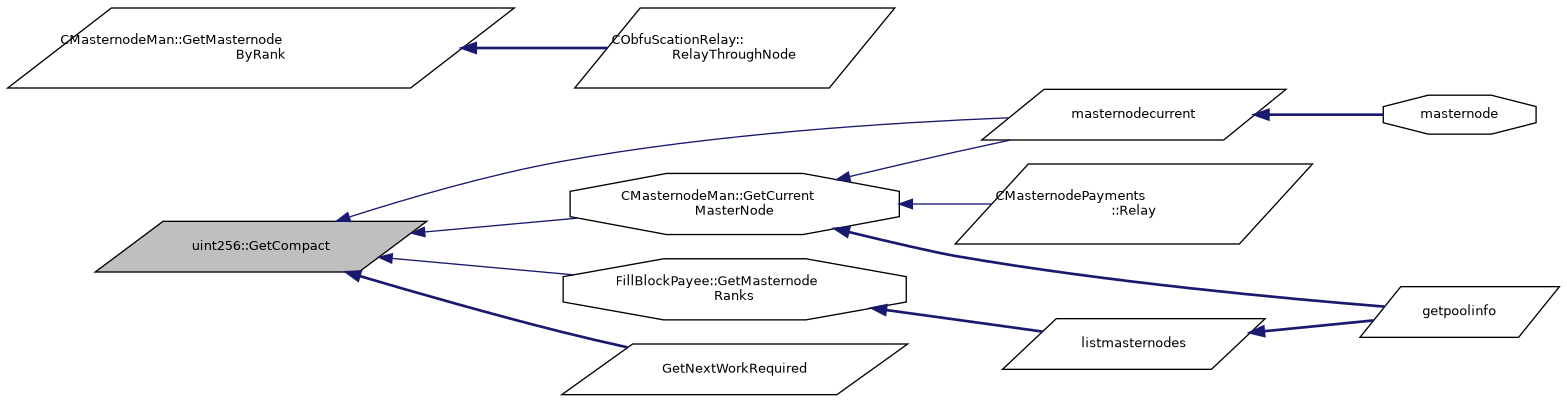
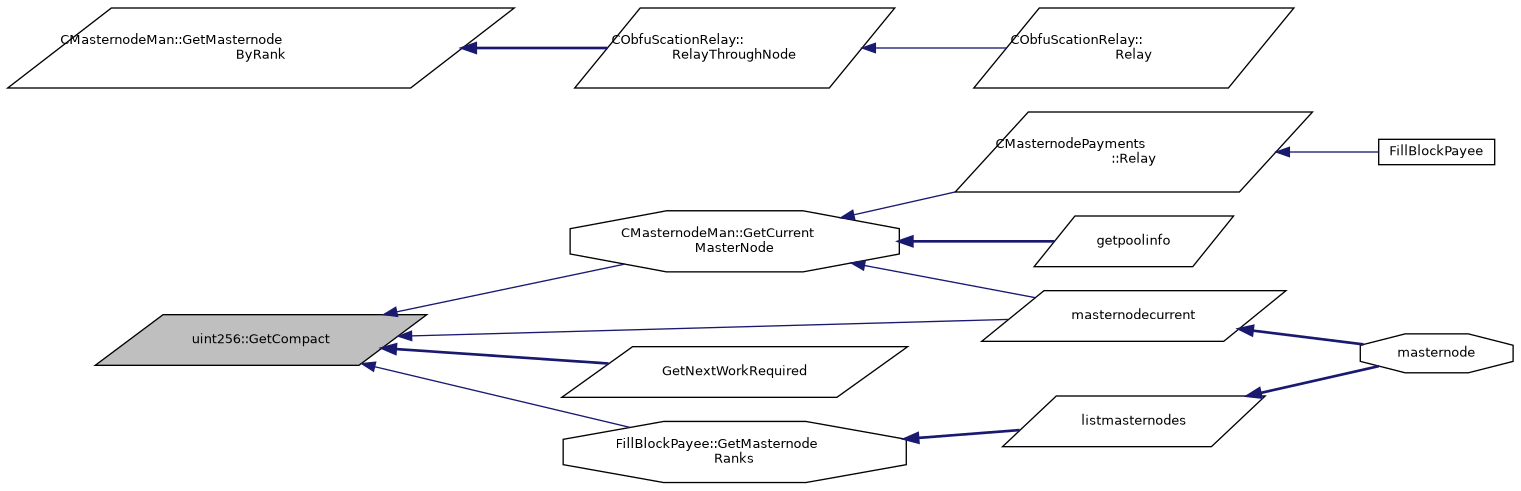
none -> (1134, 48)
none -> (1437, 152)
(1319, 326) -> (1320, 380)
